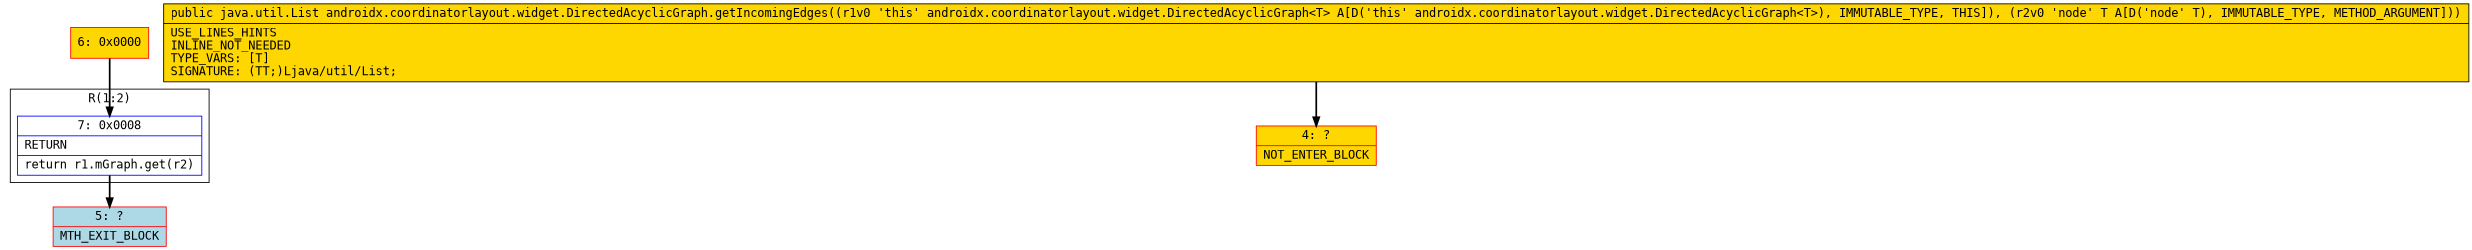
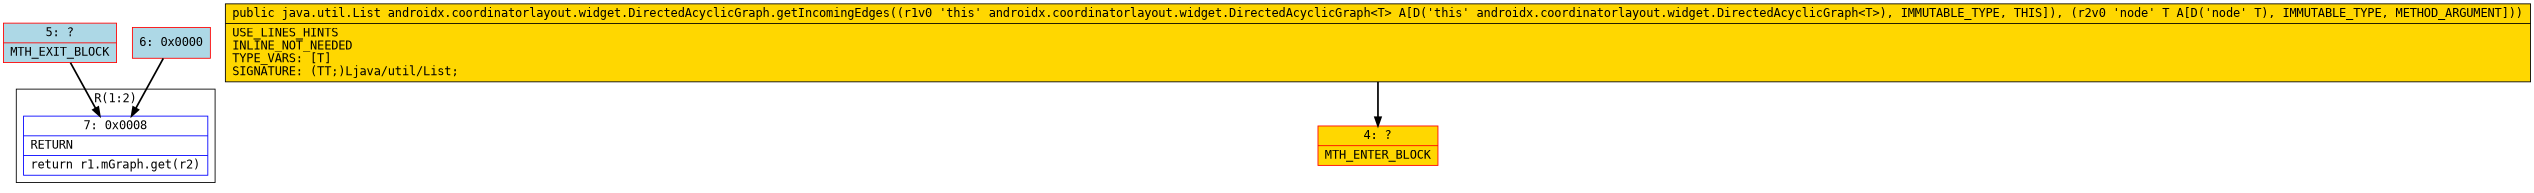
(110, 43) -> (171, 43)
(1316, 155) -> (1378, 155)
(110, 188) -> (82, 83)
